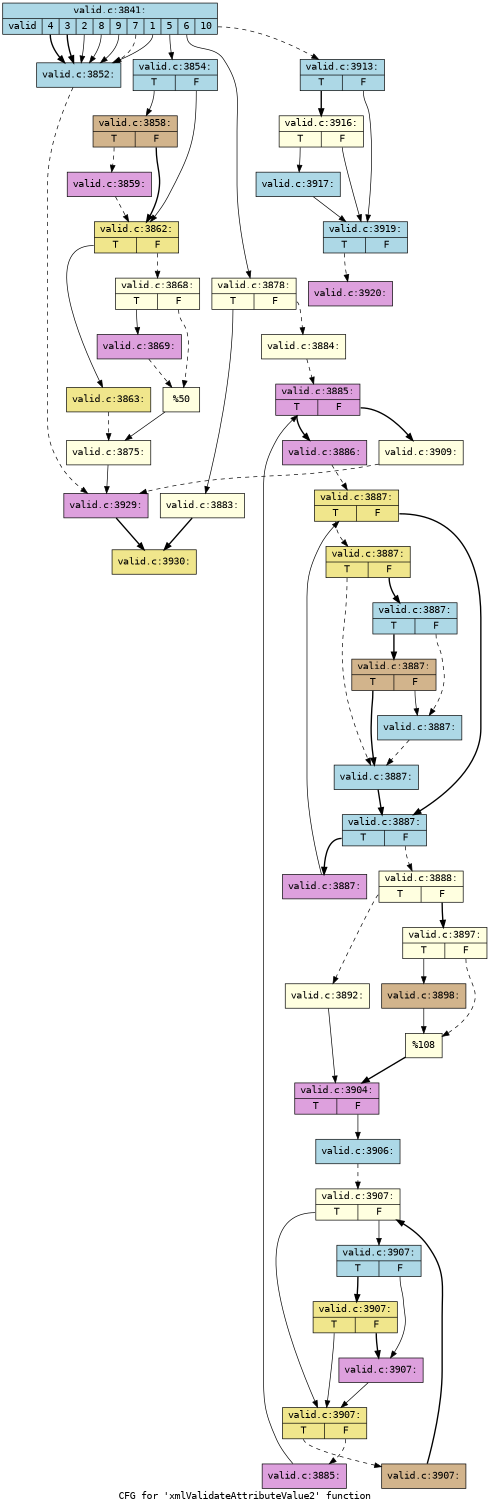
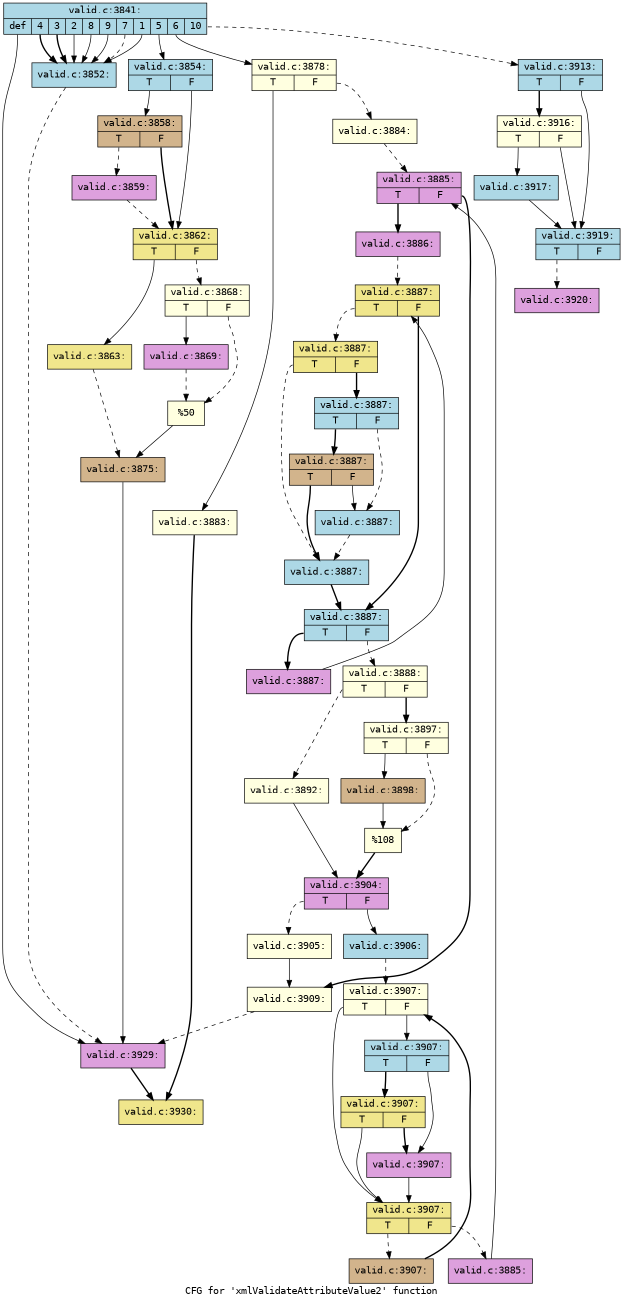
(22, 26) -> (18, 26)
(109, 453) -> (123, 470)
none -> (3, 554)
none -> (289, 946)
